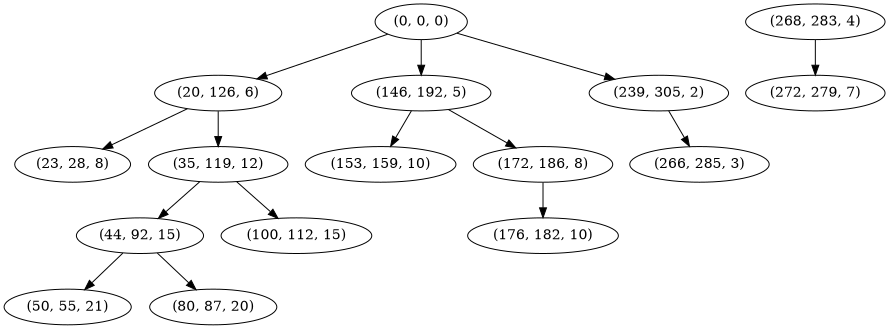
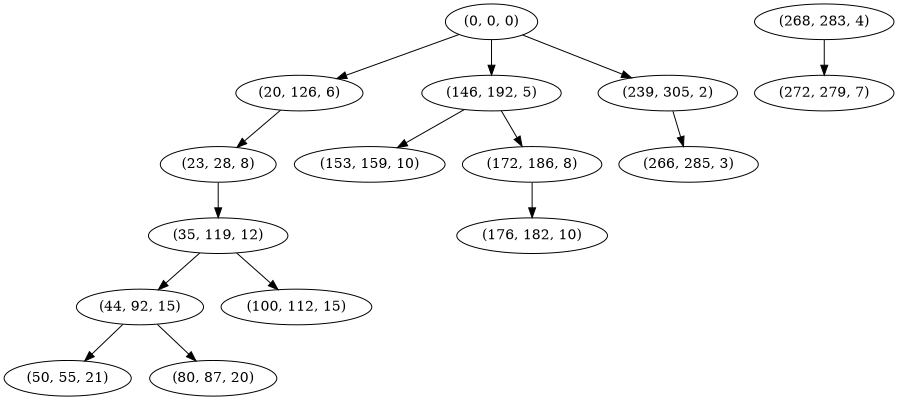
(218, 124) -> (218, 195)
